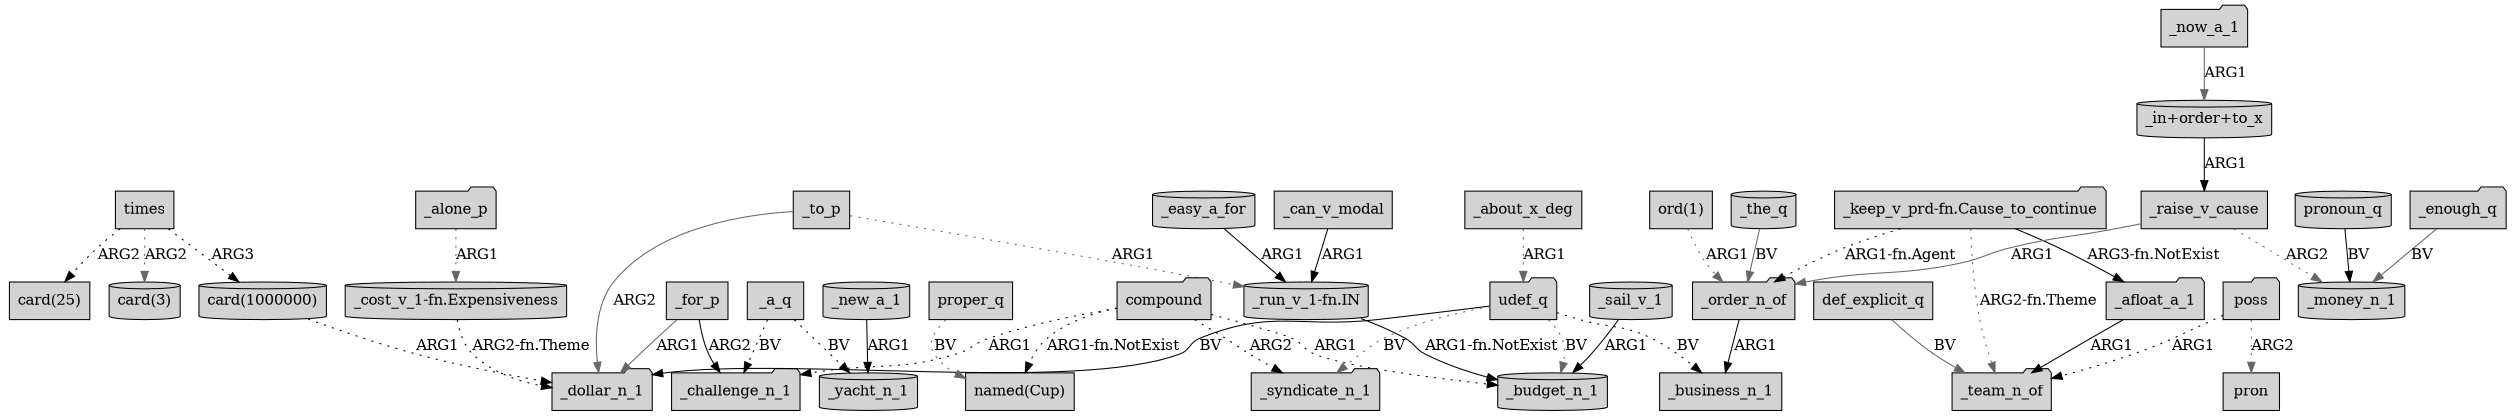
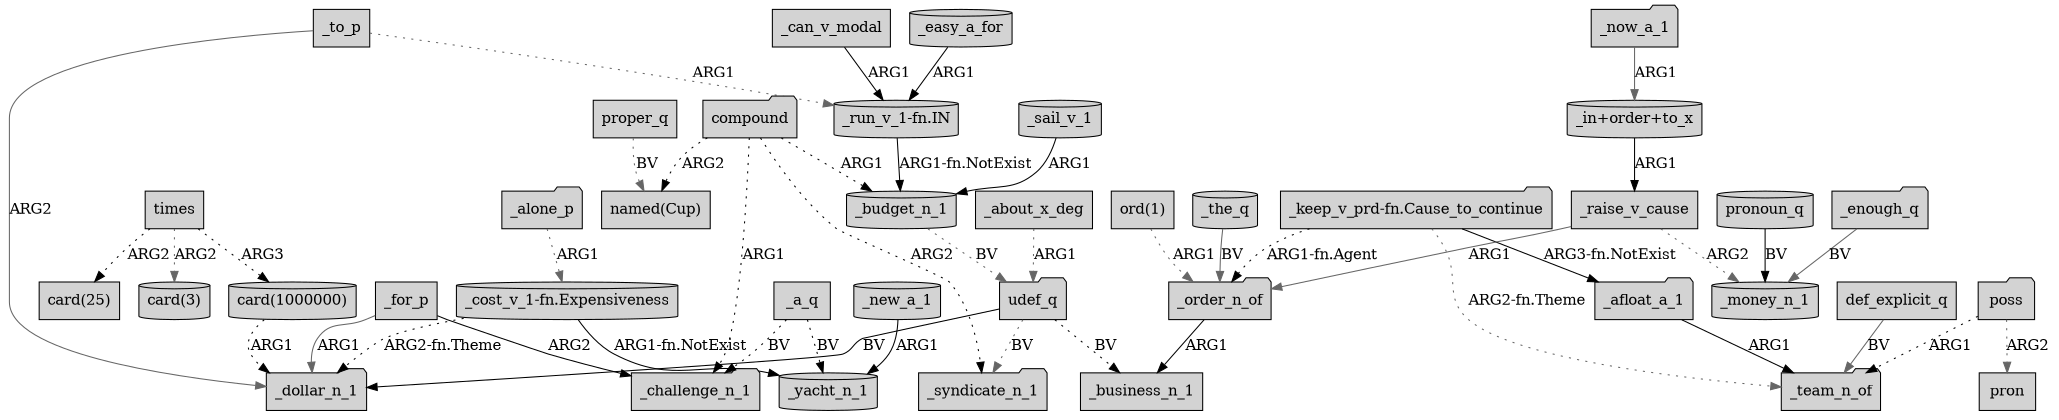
(1562, 339) -> (963, 252)
(1113, 346) -> (703, 164)
none -> (635, 363)
